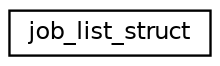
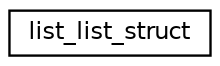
(110, 33) -> (110, 33)
